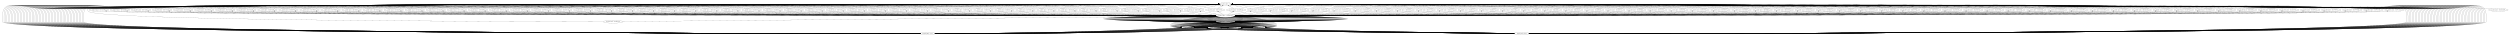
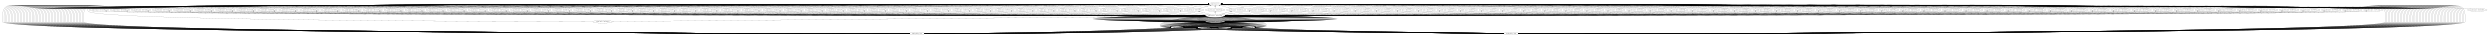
(225, 10) -> none
